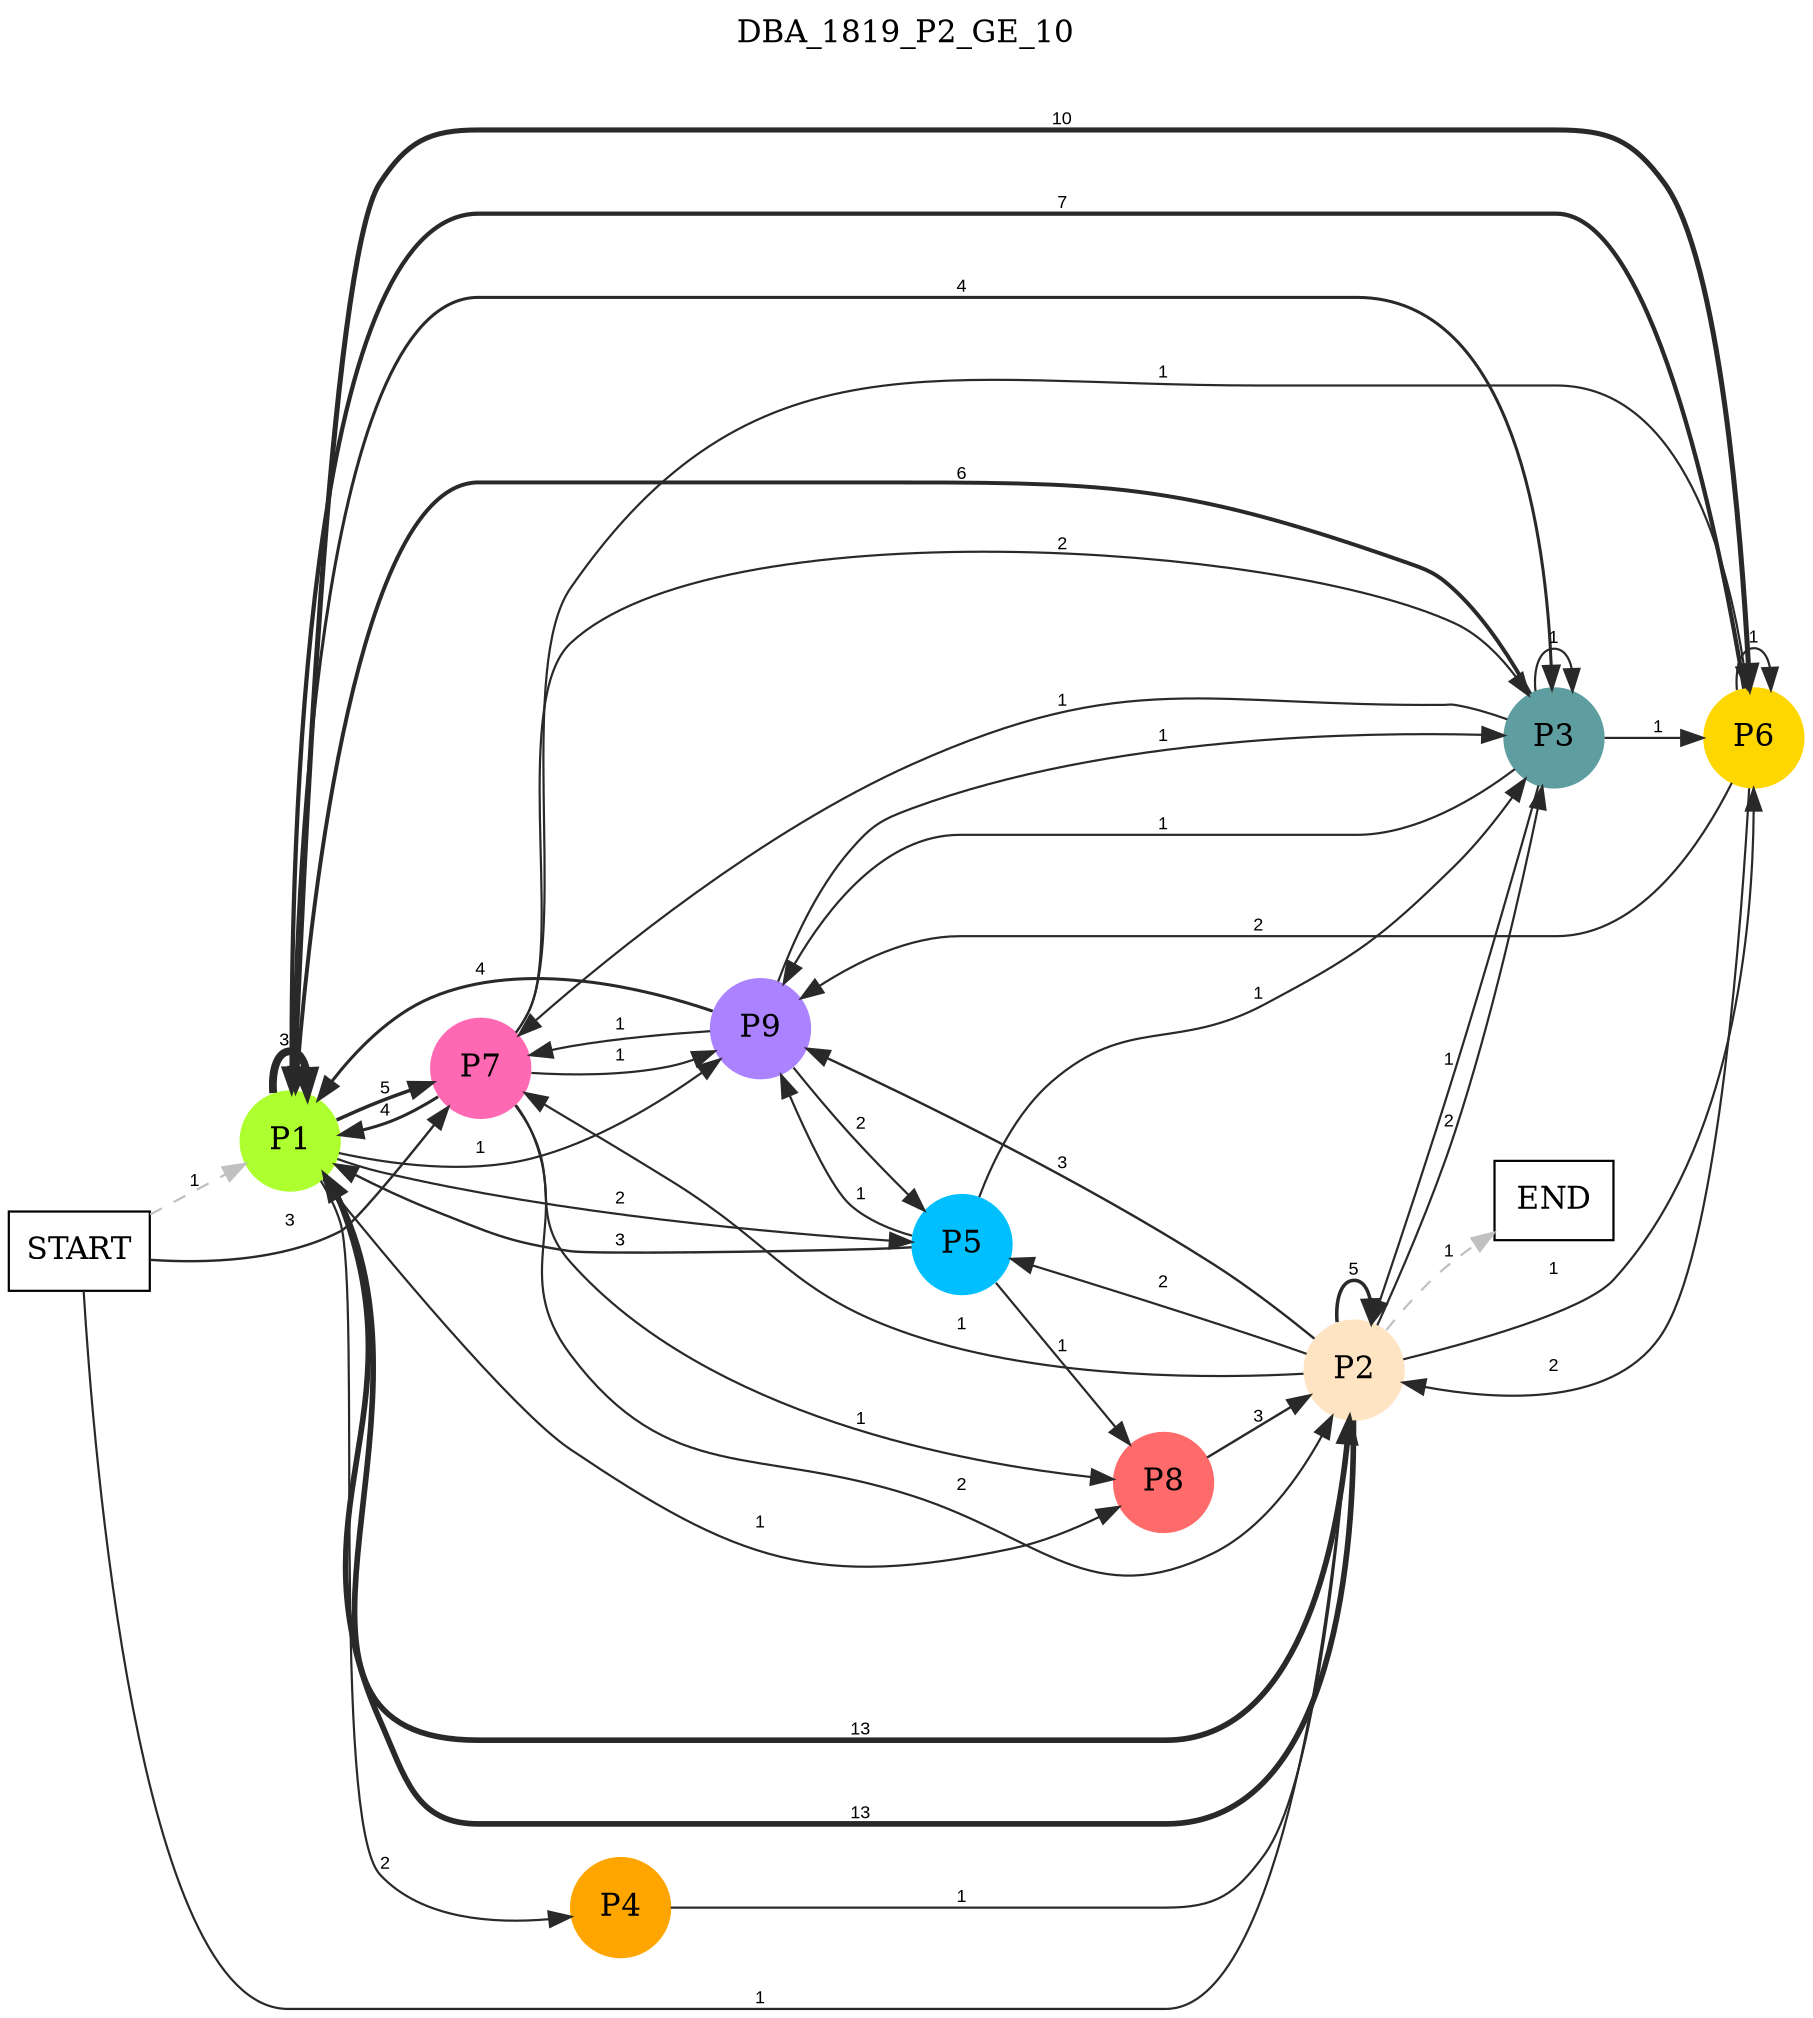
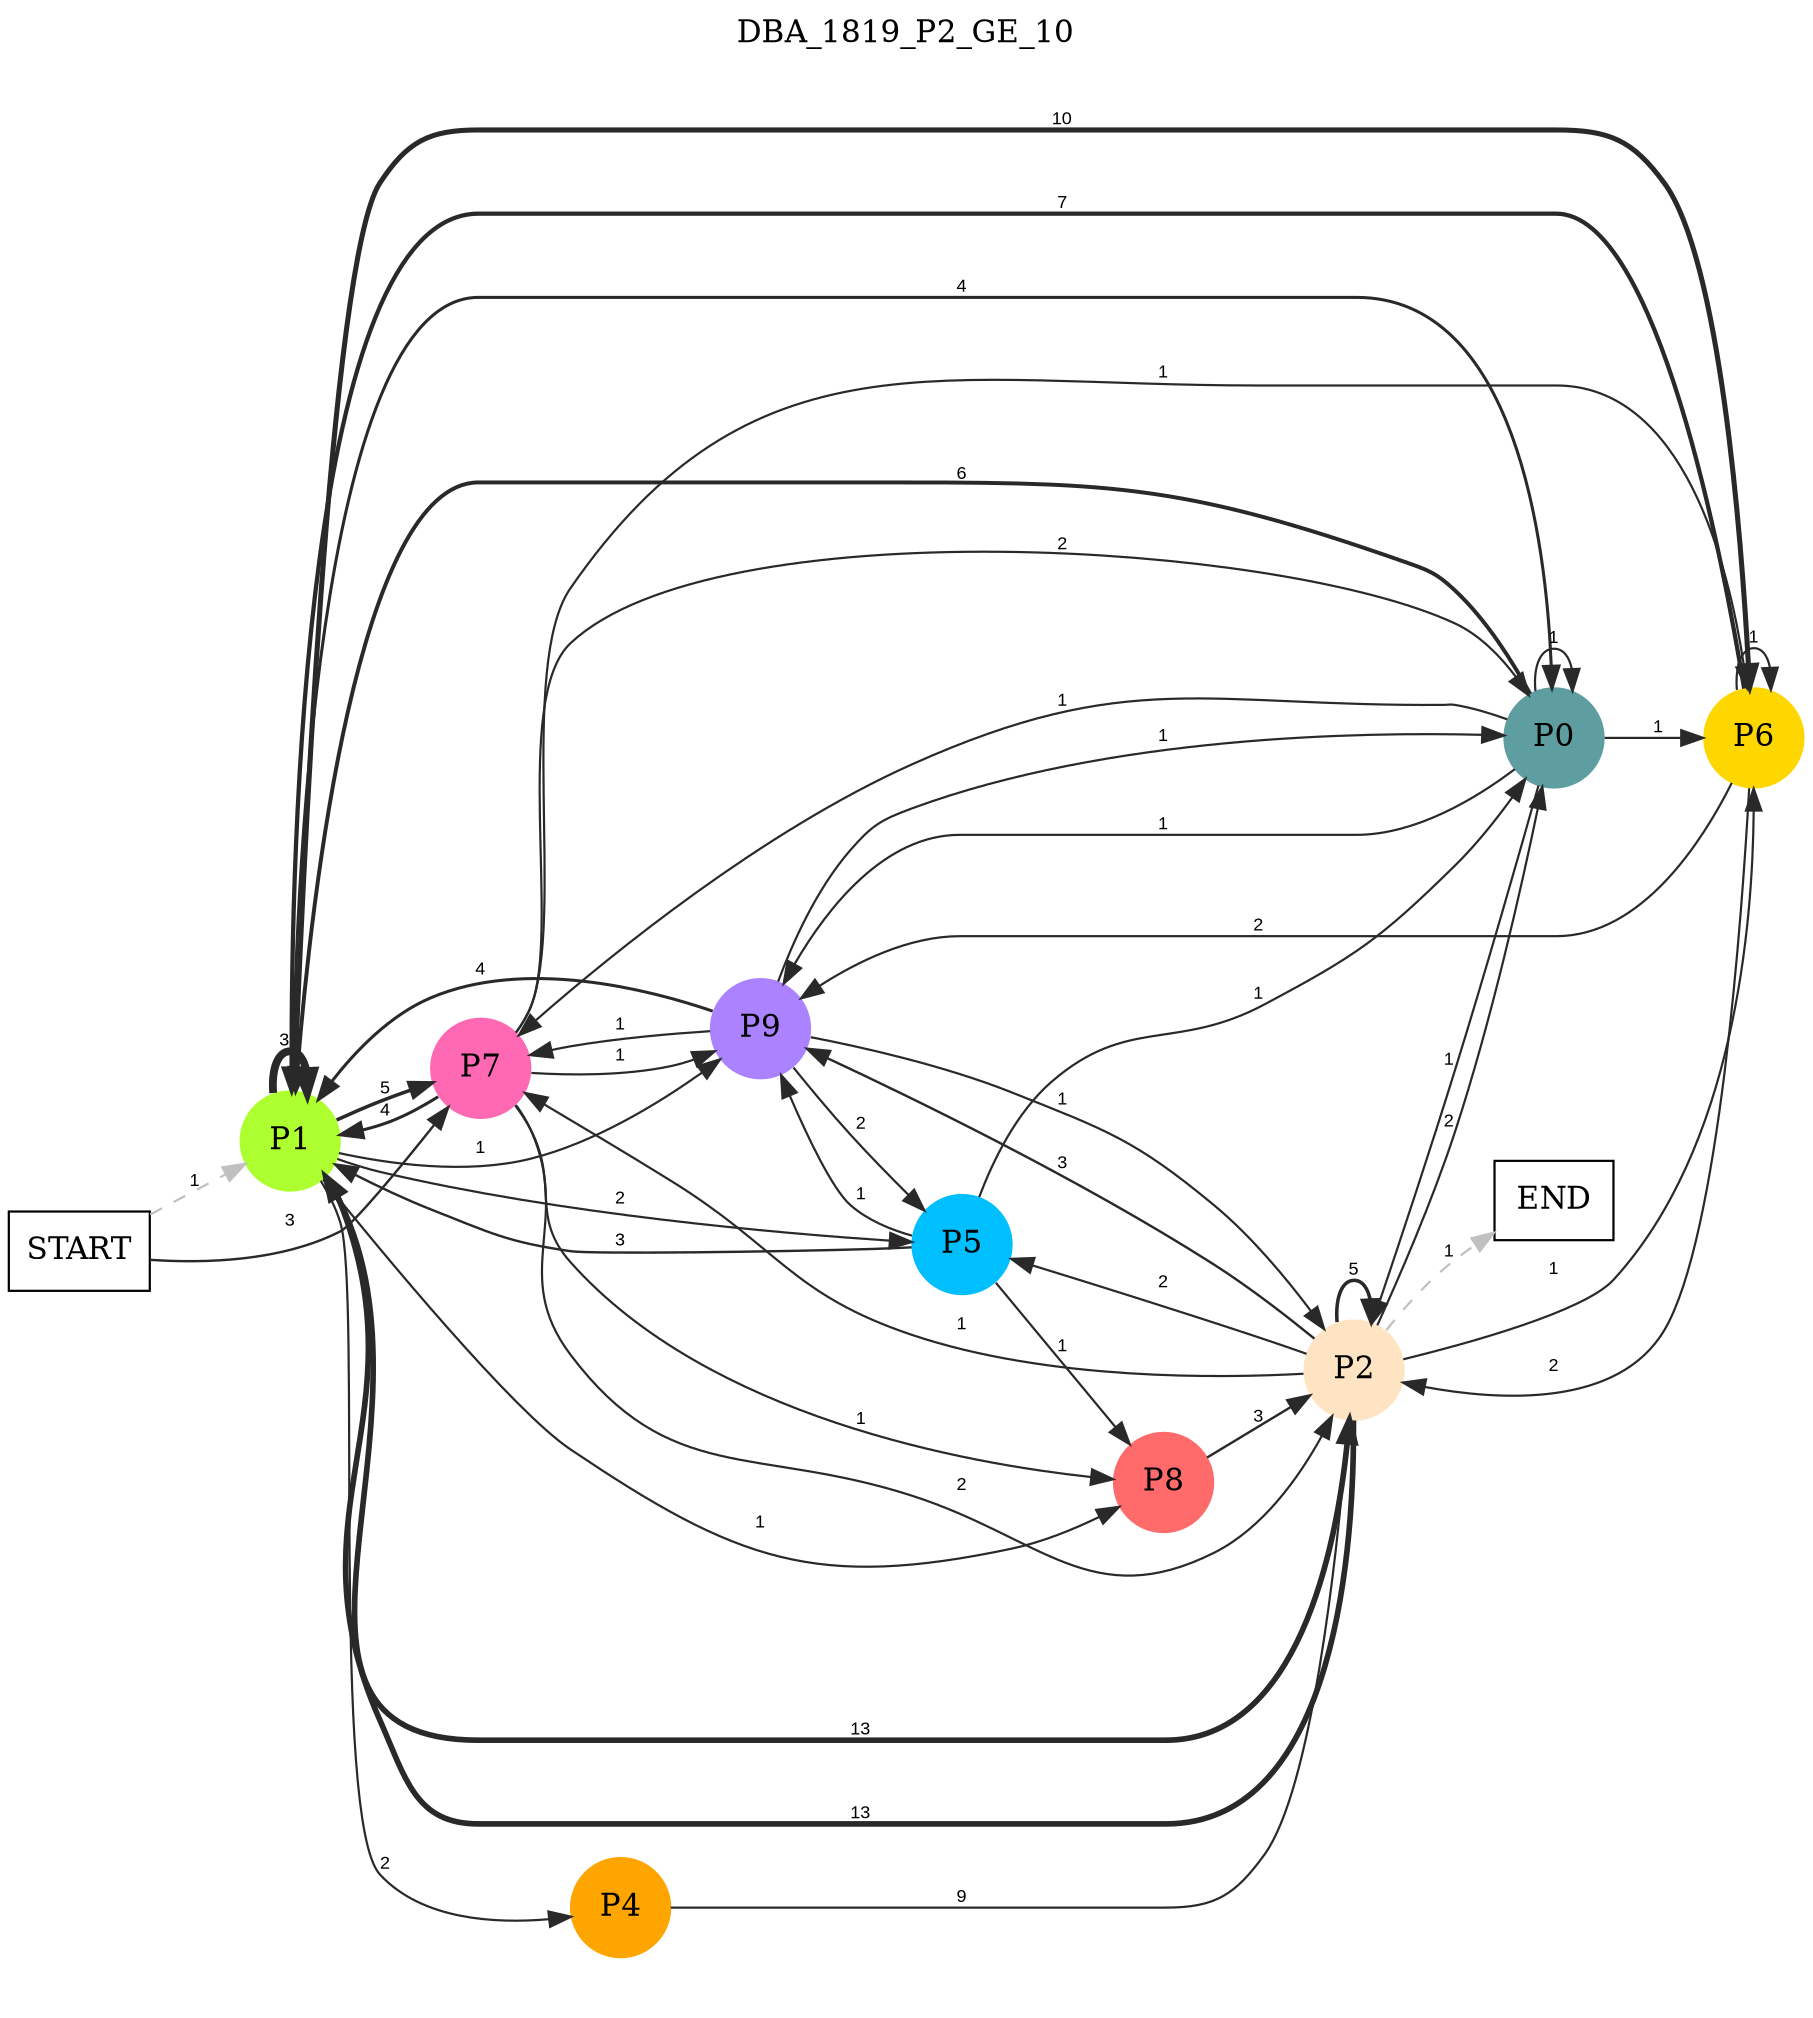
(1554, 738) -> (1554, 738)
(962, 1898) -> (962, 1898)
(648, 2009) -> (1090, 1124)
